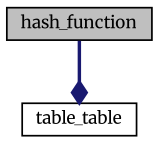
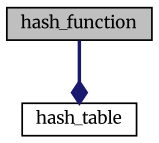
(79, 119) -> (79, 119)
